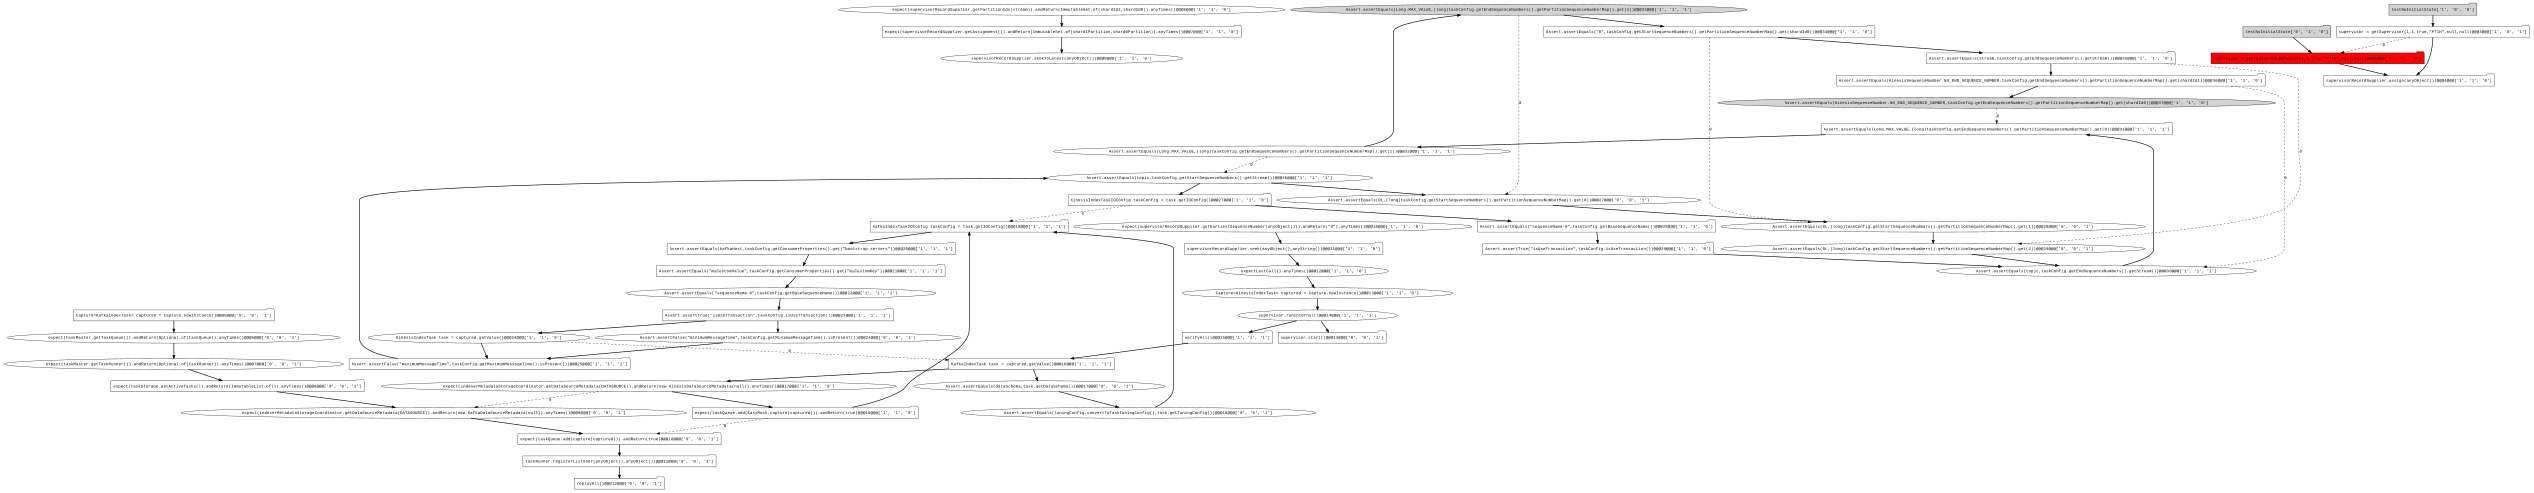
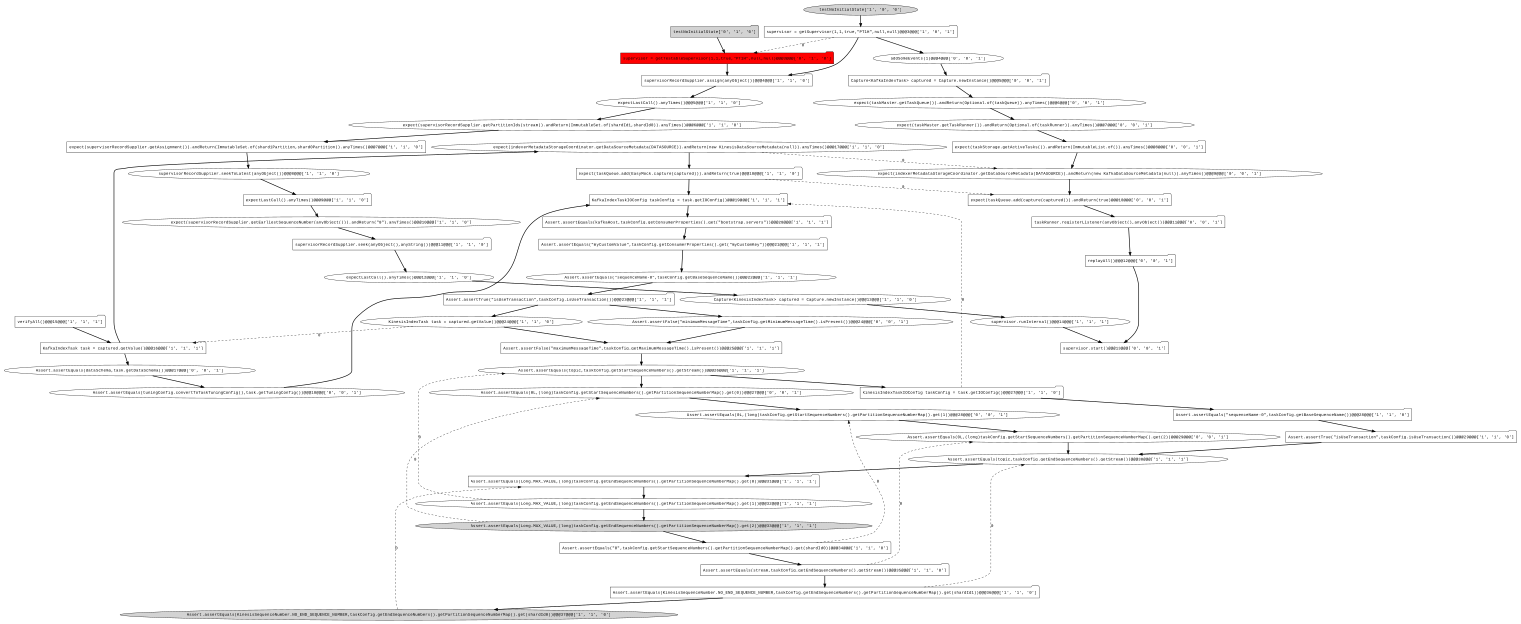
(2433, 10) -> (861, 10)
none -> (938, 58)
none -> (679, 103)
none -> (307, 200)
none -> (1139, 305)
(1274, 326) -> none
